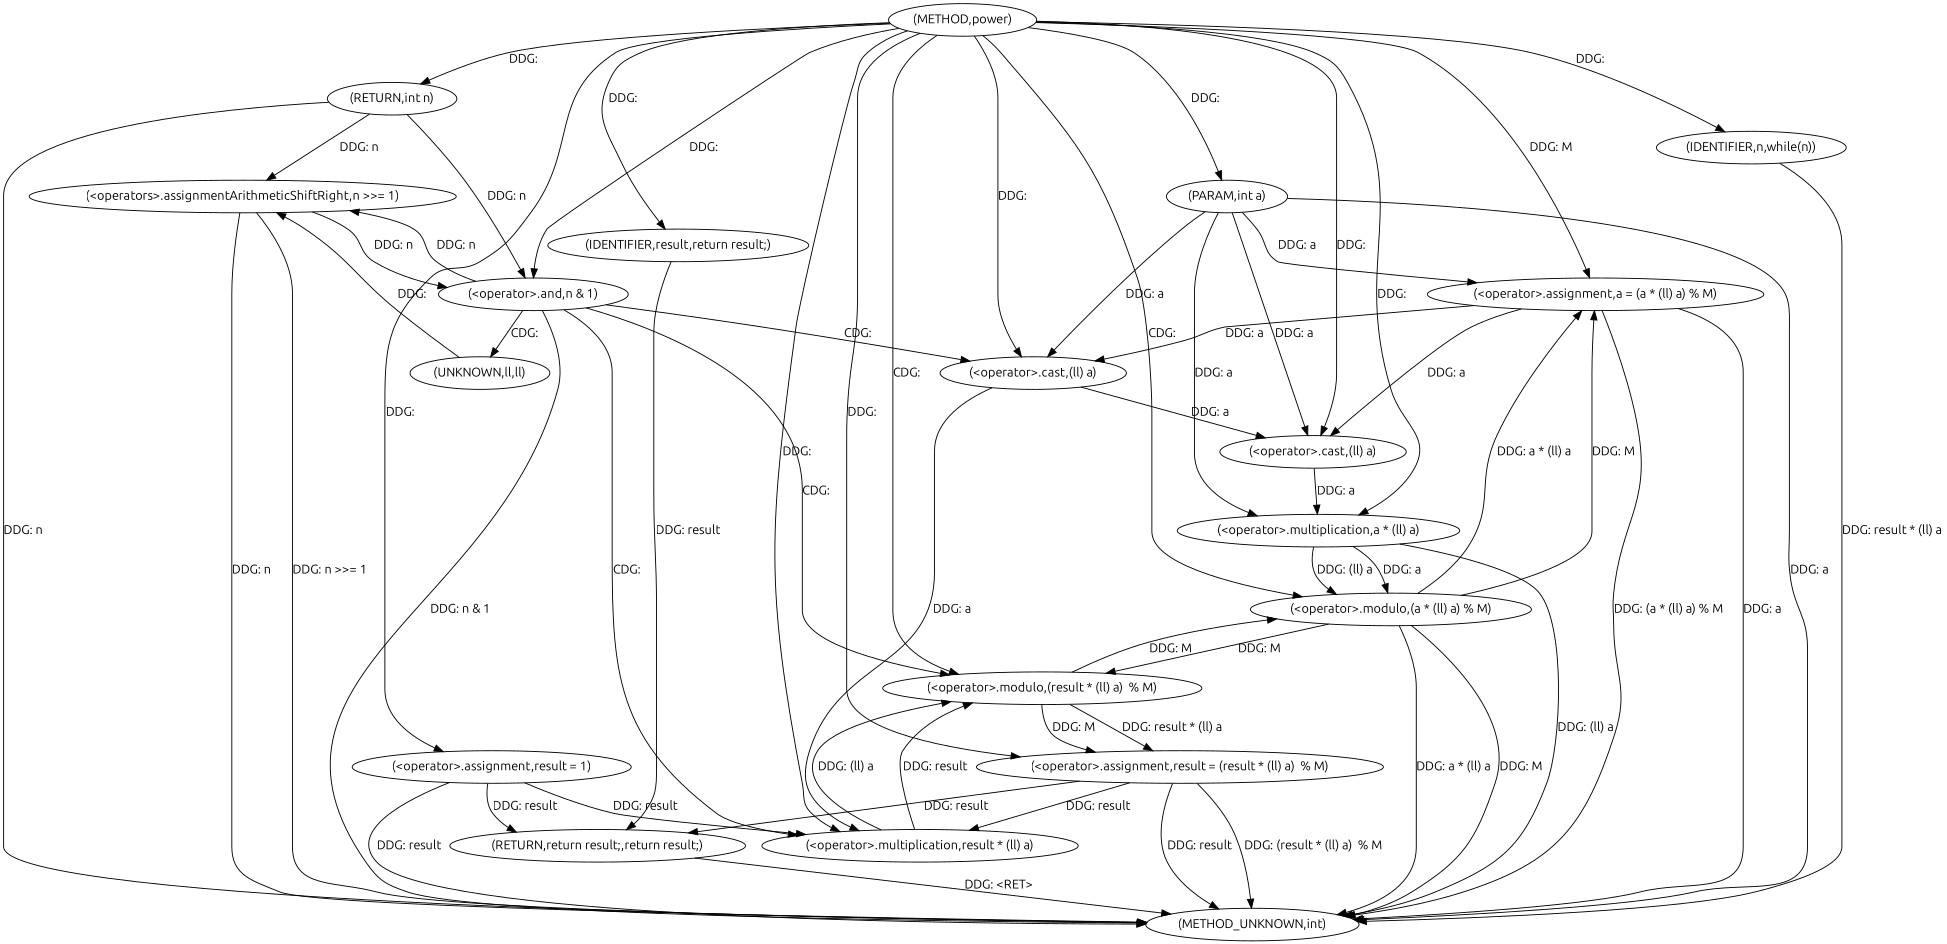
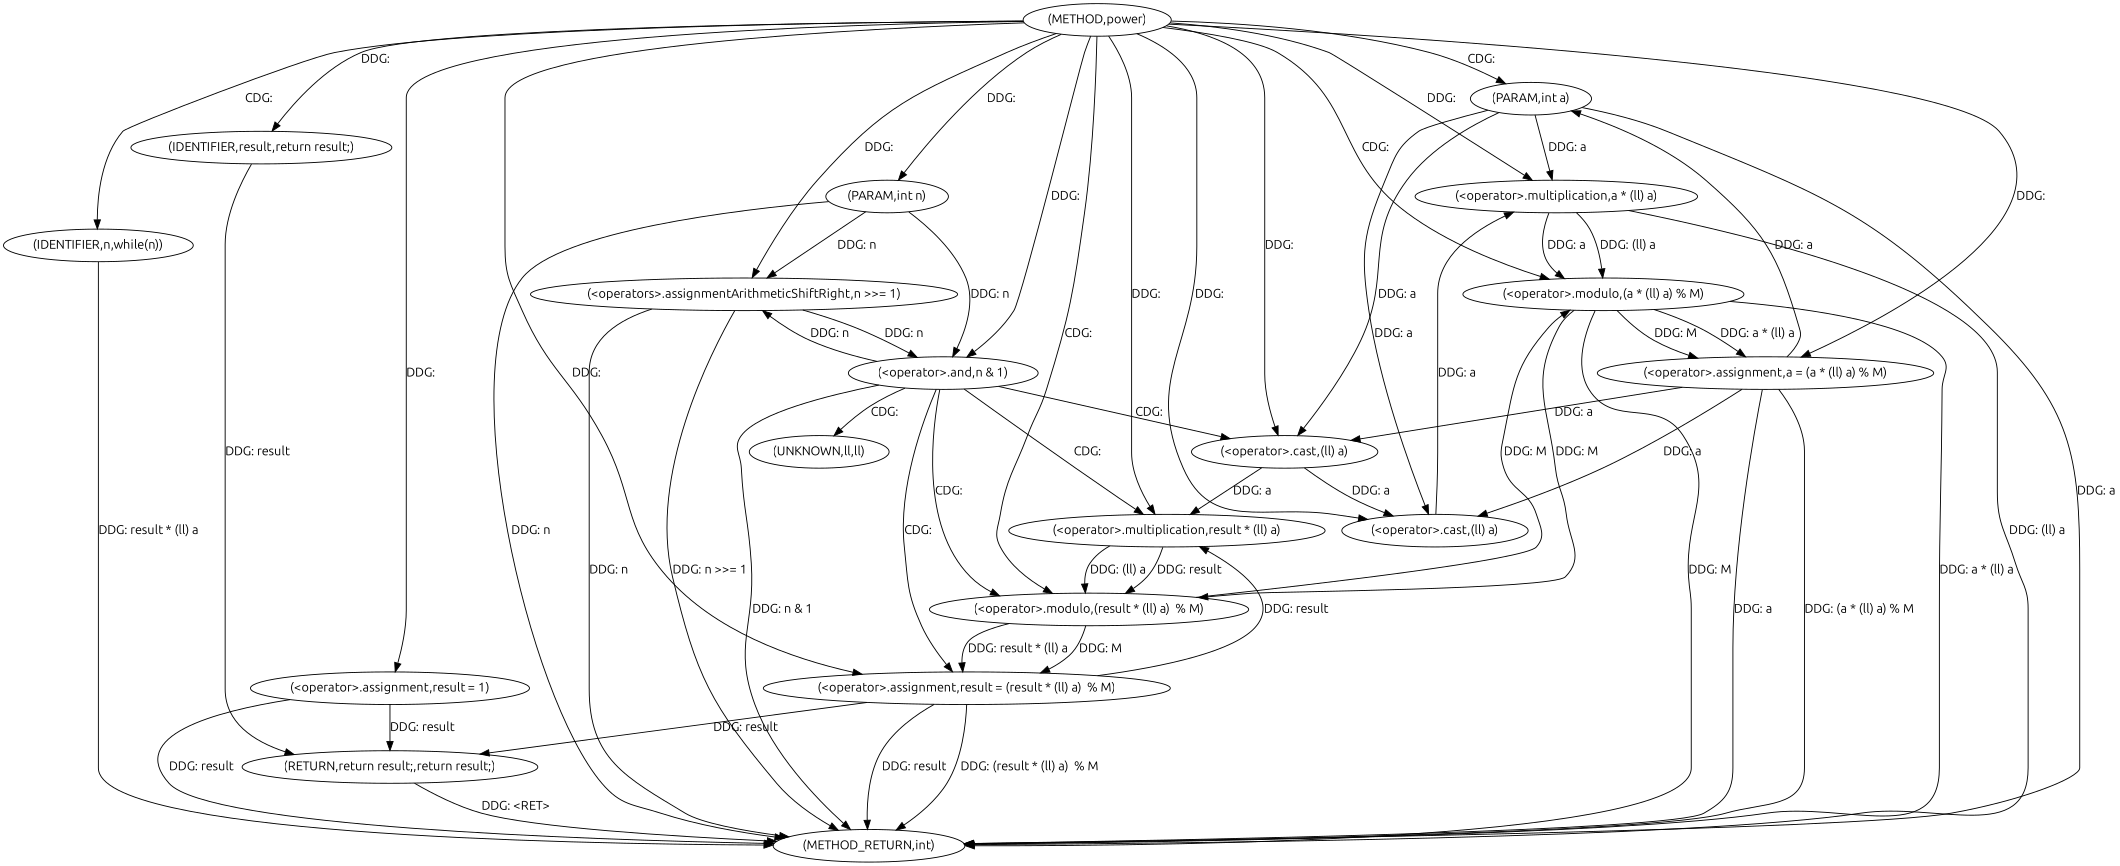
(1592, 59) -> (260, 99)
(392, 99) -> (887, 197)
(1207, 99) -> (1483, 59)
(1551, 148) -> (2033, 197)
(1348, 270) -> (1731, 204)
(371, 288) -> (880, 119)
none -> (904, 530)
(658, 820) -> none
(1252, 925) -> (869, 846)
